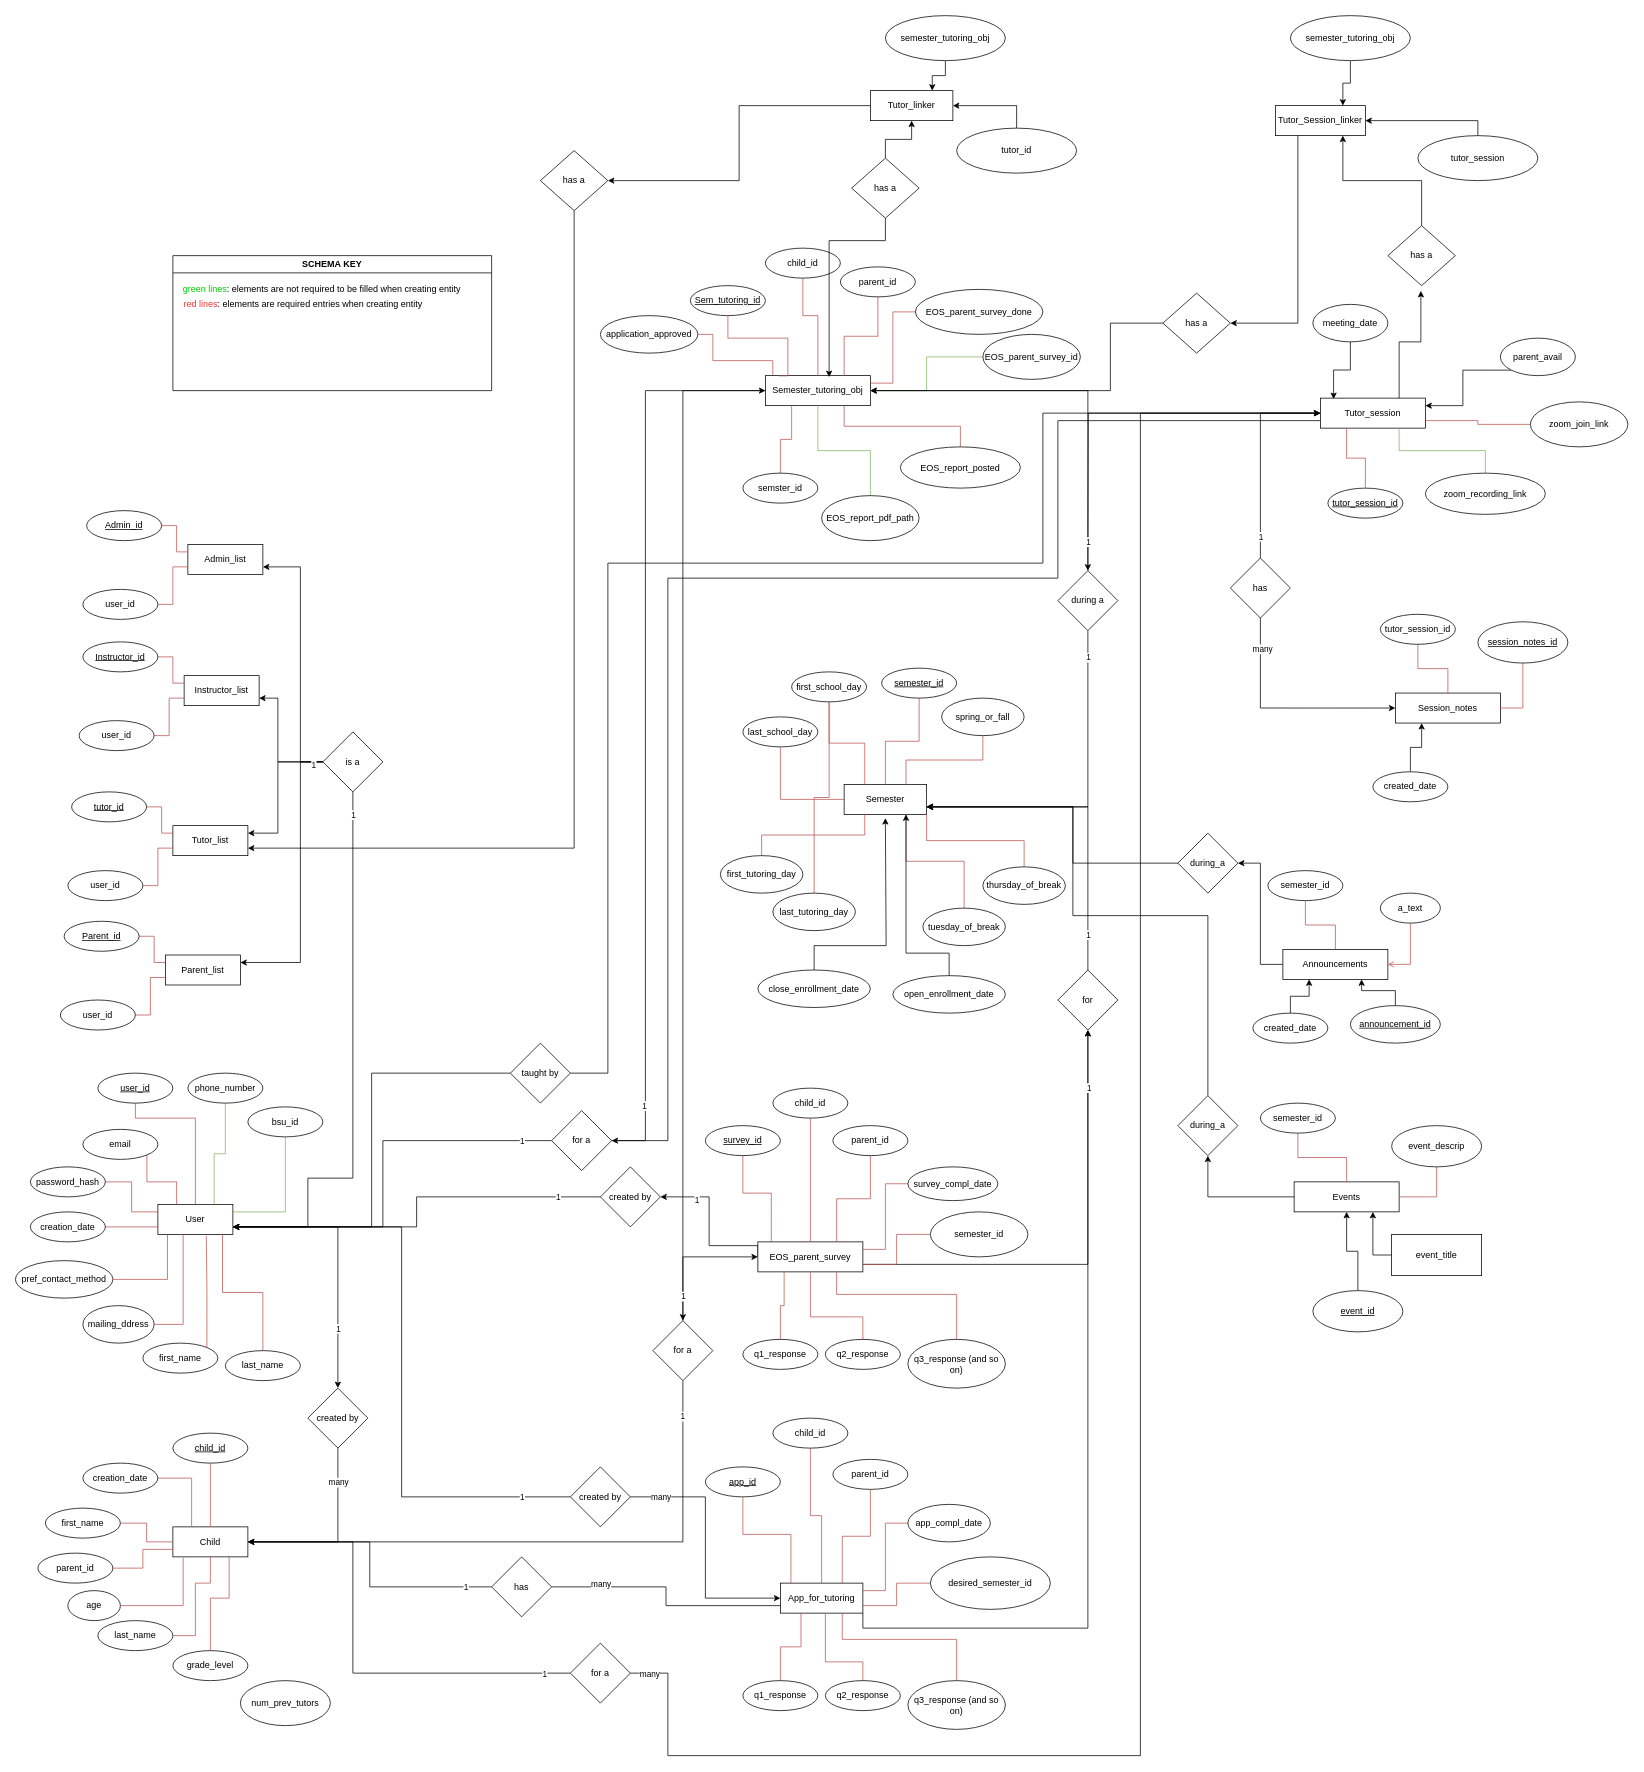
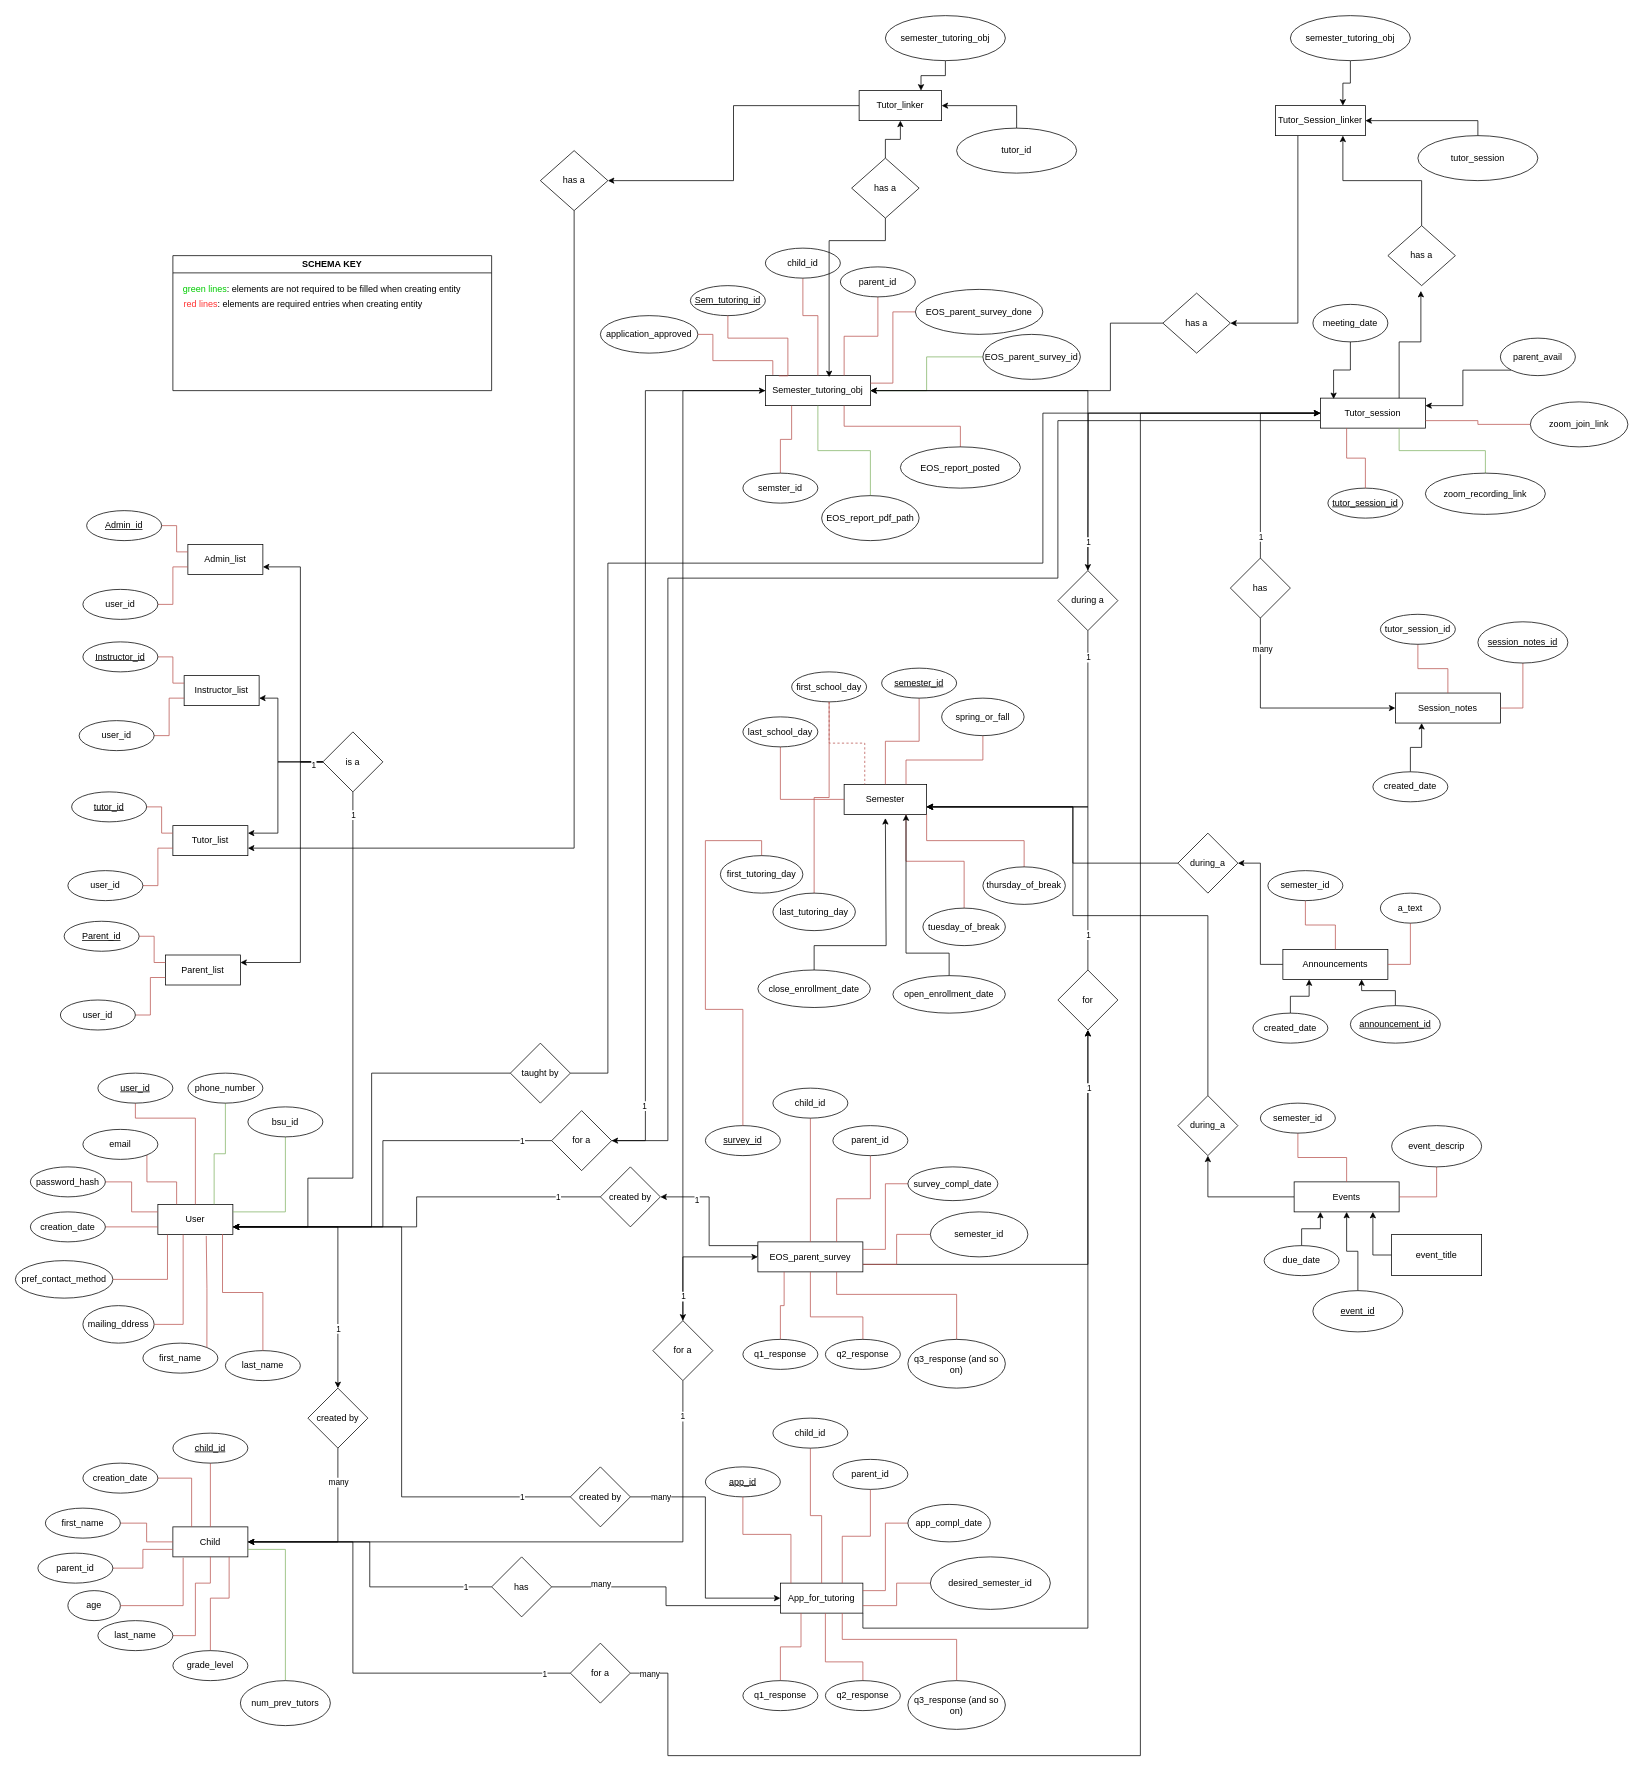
(912, 105) -> (900, 105)
(865, 747) -> (865, 747)
(820, 835) -> (705, 972)
(1393, 964) -> (1392, 964)
(762, 1193) -> none
none -> (1309, 1229)
none -> (1302, 1260)
none -> (285, 1596)
